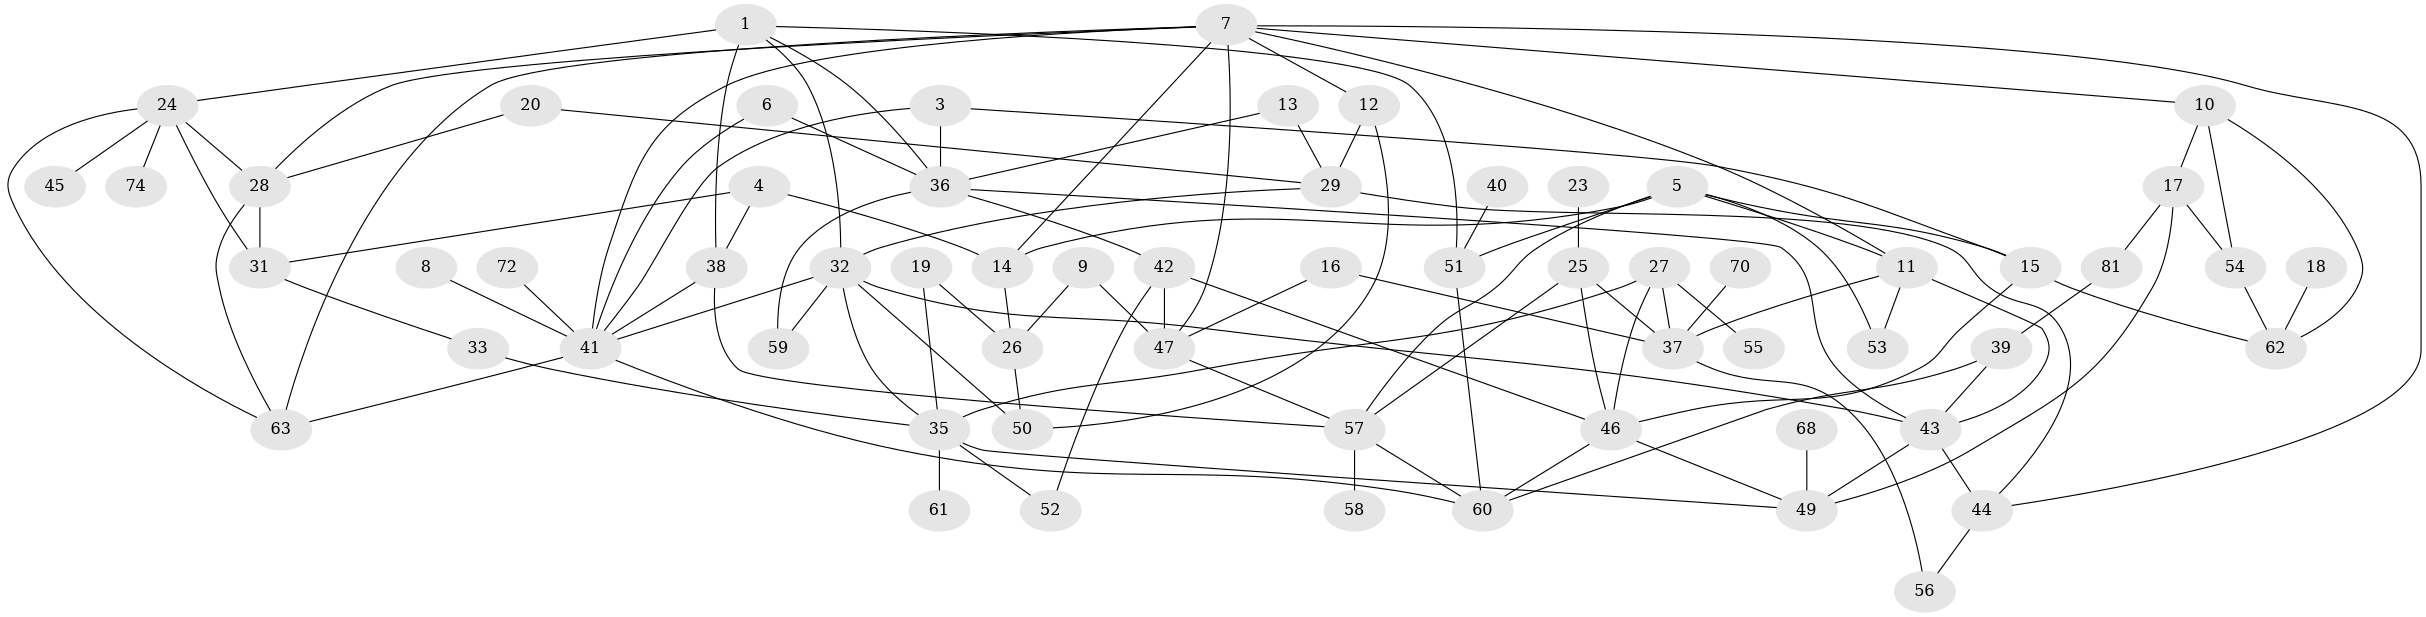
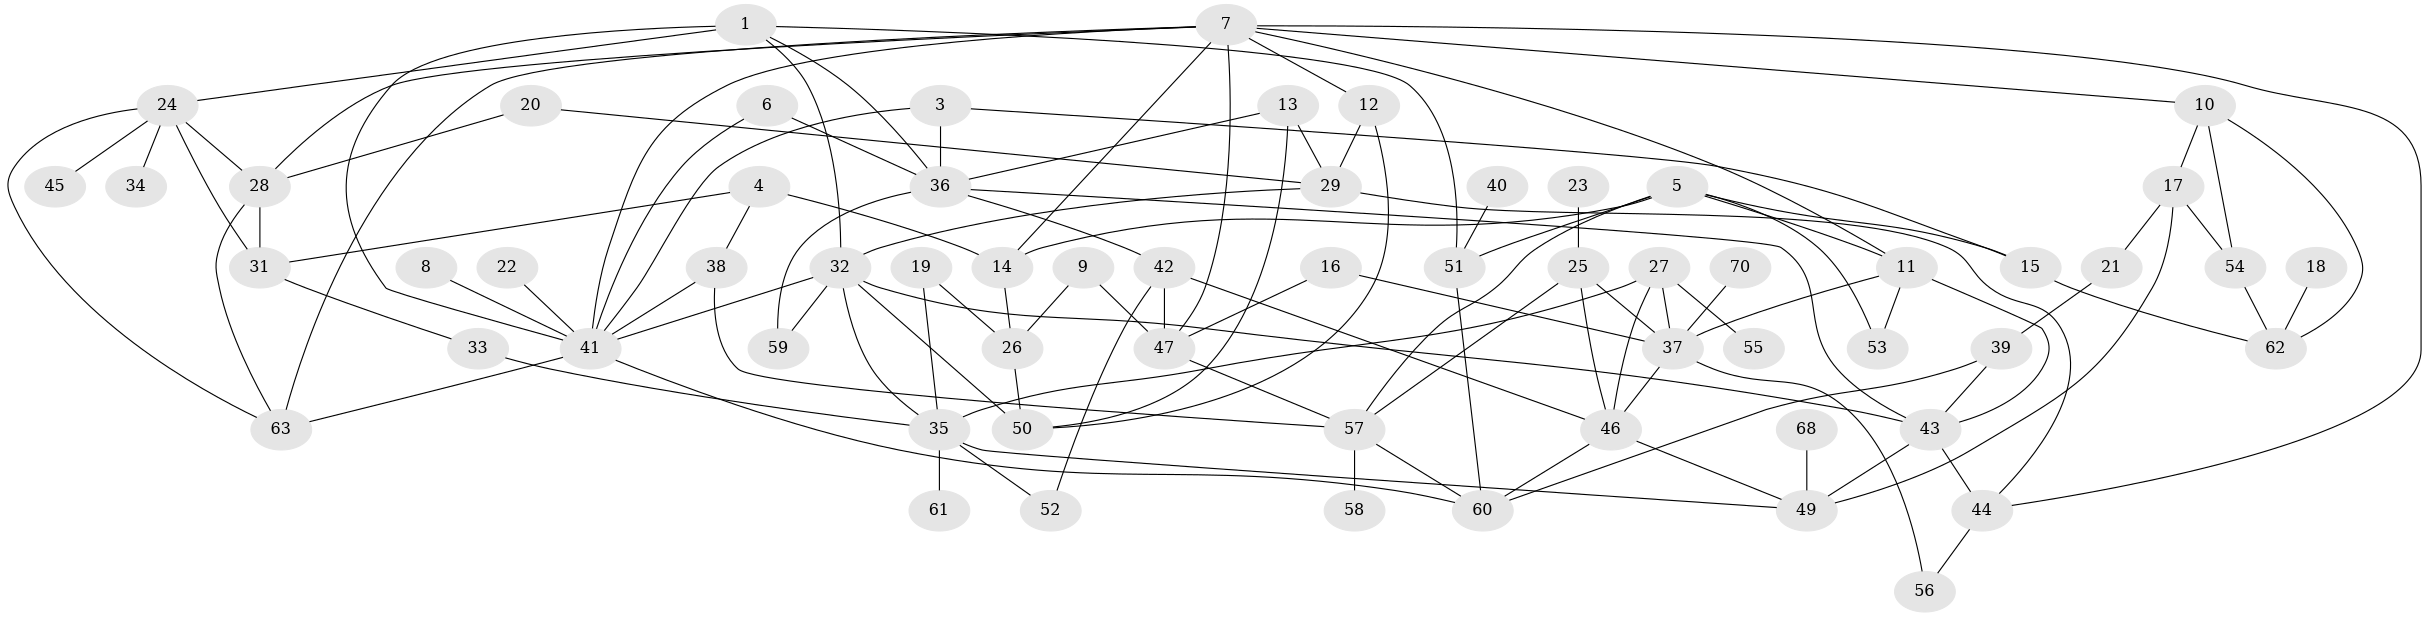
(719, 145) -> (369, 115)
(136, 187) -> (136, 187)
(507, 268) -> (507, 268)
(2112, 268) -> (2112, 268)
none -> (1239, 321)
(1912, 372) -> (1642, 389)
